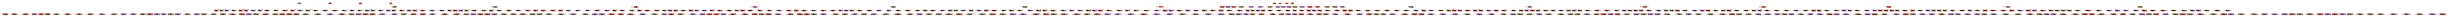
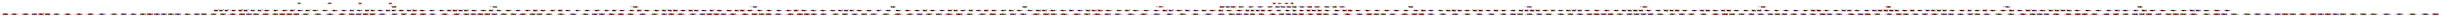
(1577, 14) -> none
